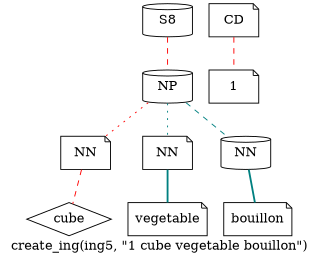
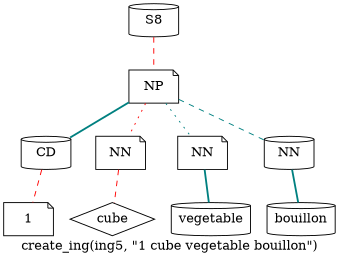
(234, 20) -> (46, 153)
(168, 87) -> (154, 87)
none -> (99, 120)
(168, 219) -> (211, 219)
(258, 219) -> (301, 219)
